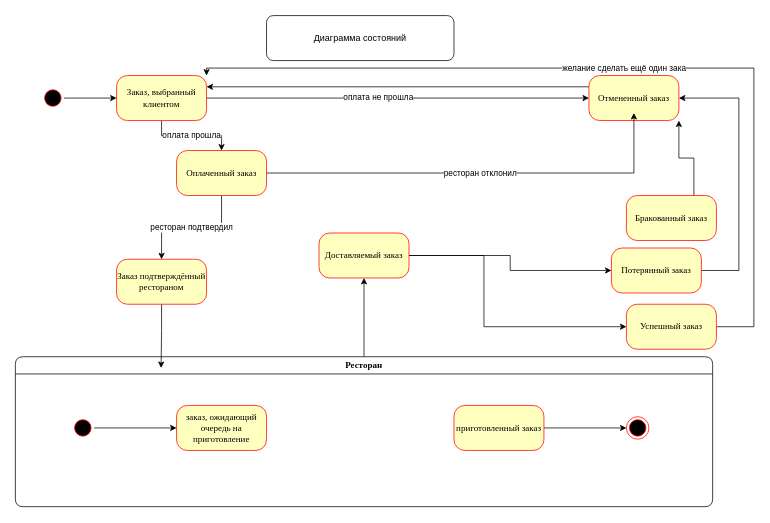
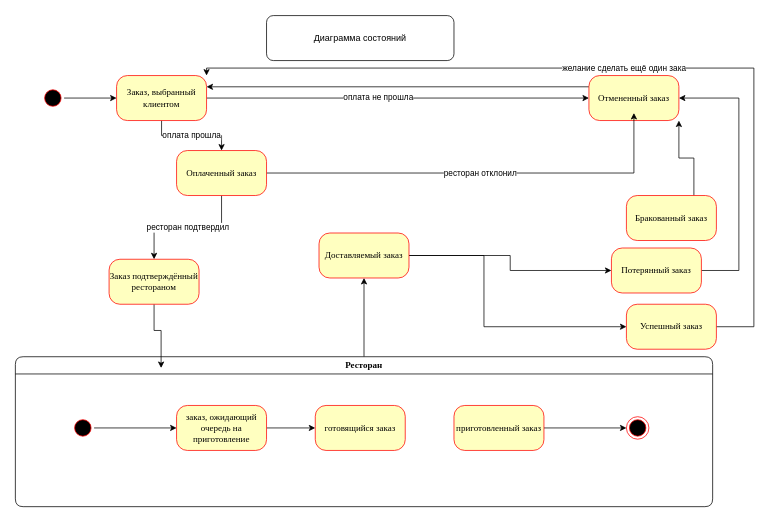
(162, 282) -> (154, 282)
none -> (309, 428)
none -> (360, 428)
